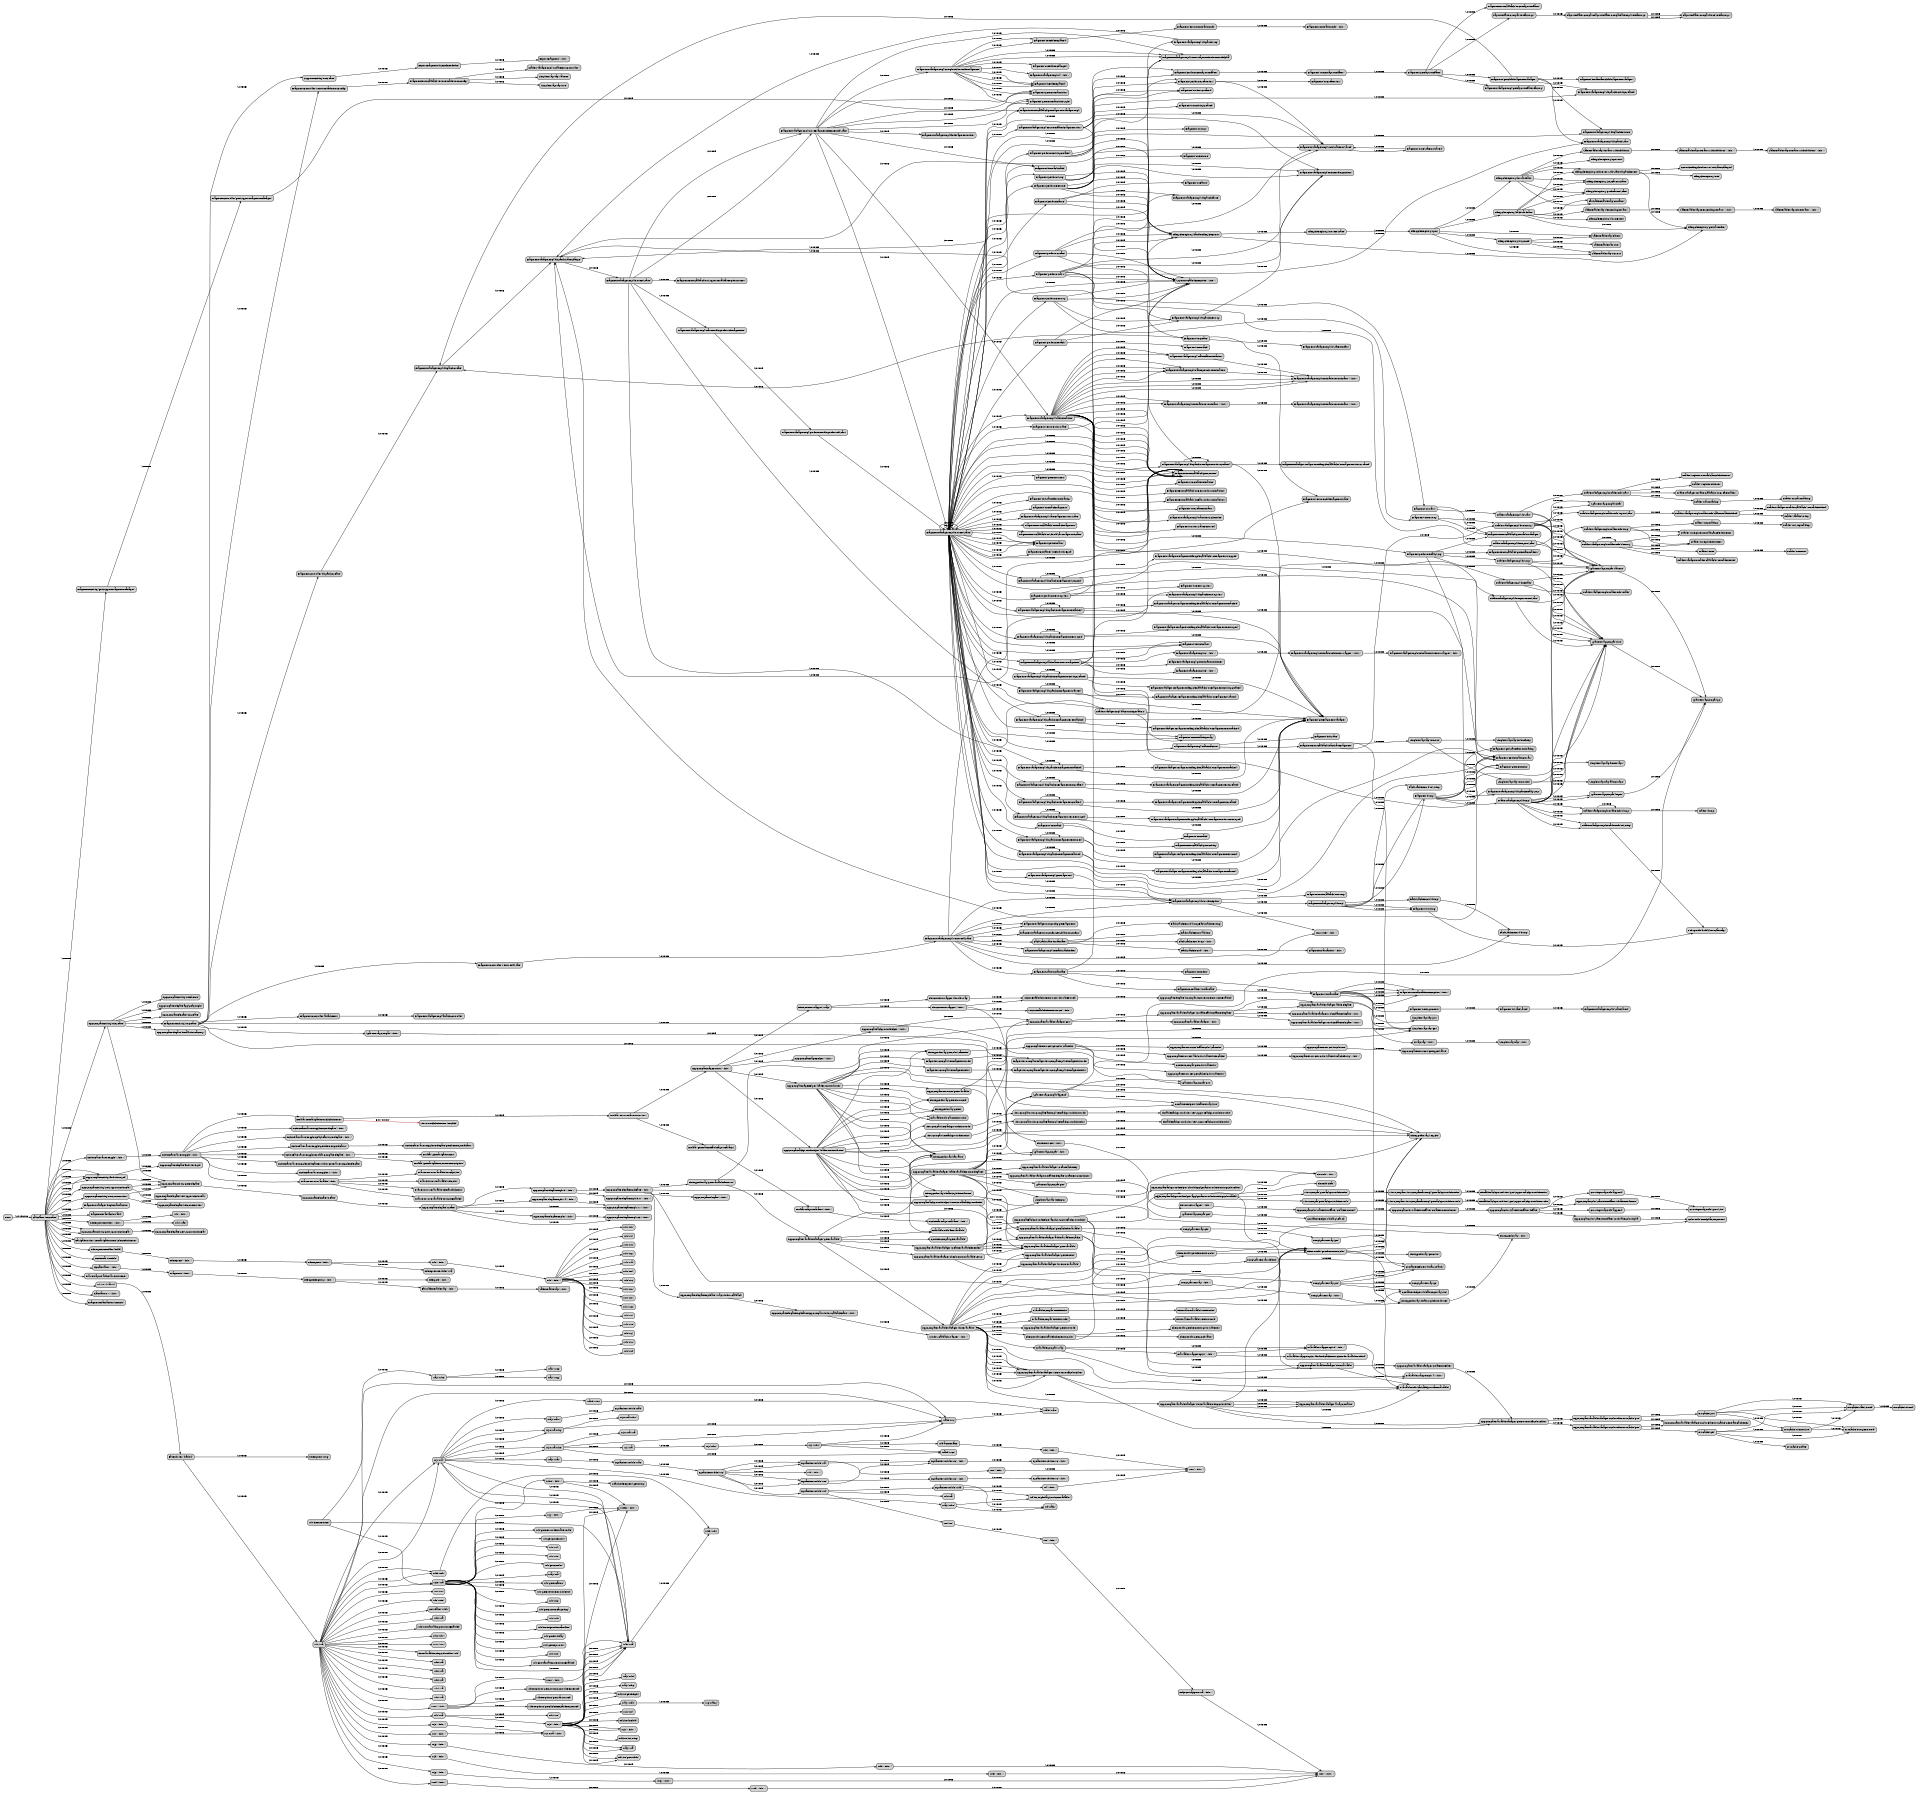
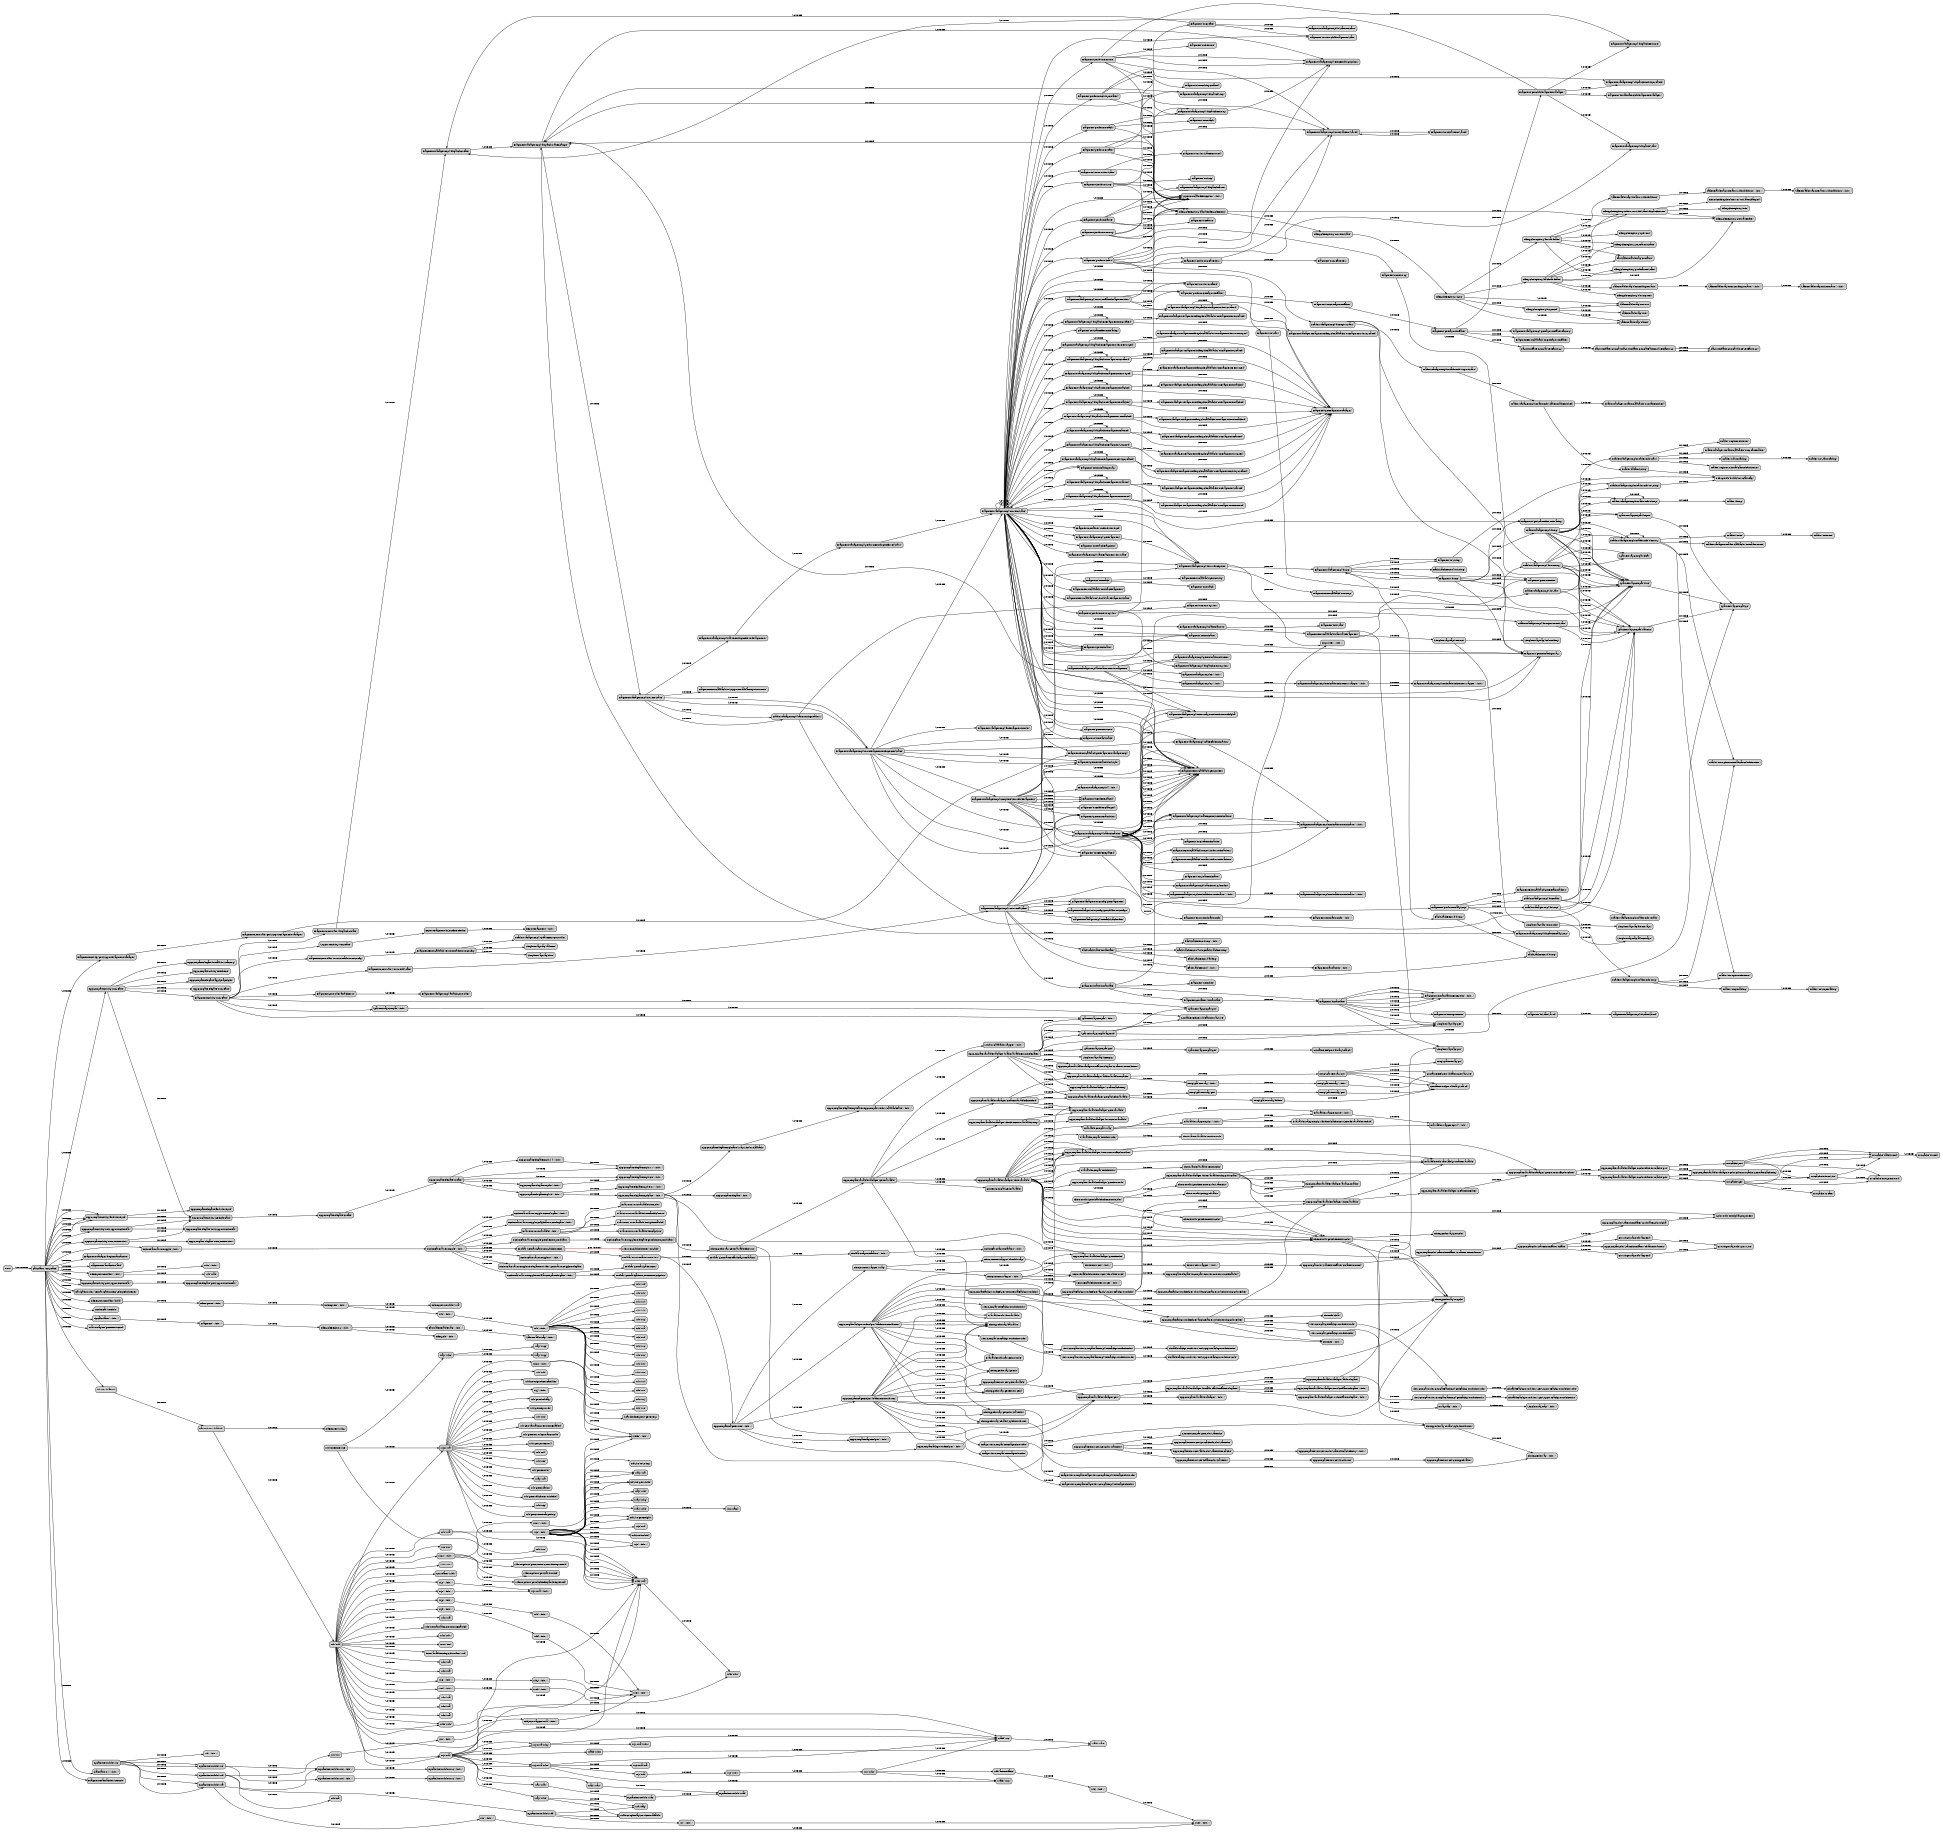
none -> (1681, 473)
(1514, 534) -> none
(1139, 691) -> none
(1470, 791) -> (1496, 913)
none -> (1039, 821)
(1121, 957) -> (1148, 911)
(1470, 1041) -> (1496, 1405)
(1373, 1182) -> (1387, 1027)
(997, 1212) -> (1046, 1094)
(997, 1217) -> (1049, 1066)
(106, 1276) -> (106, 1327)
(670, 1467) -> (686, 1796)
